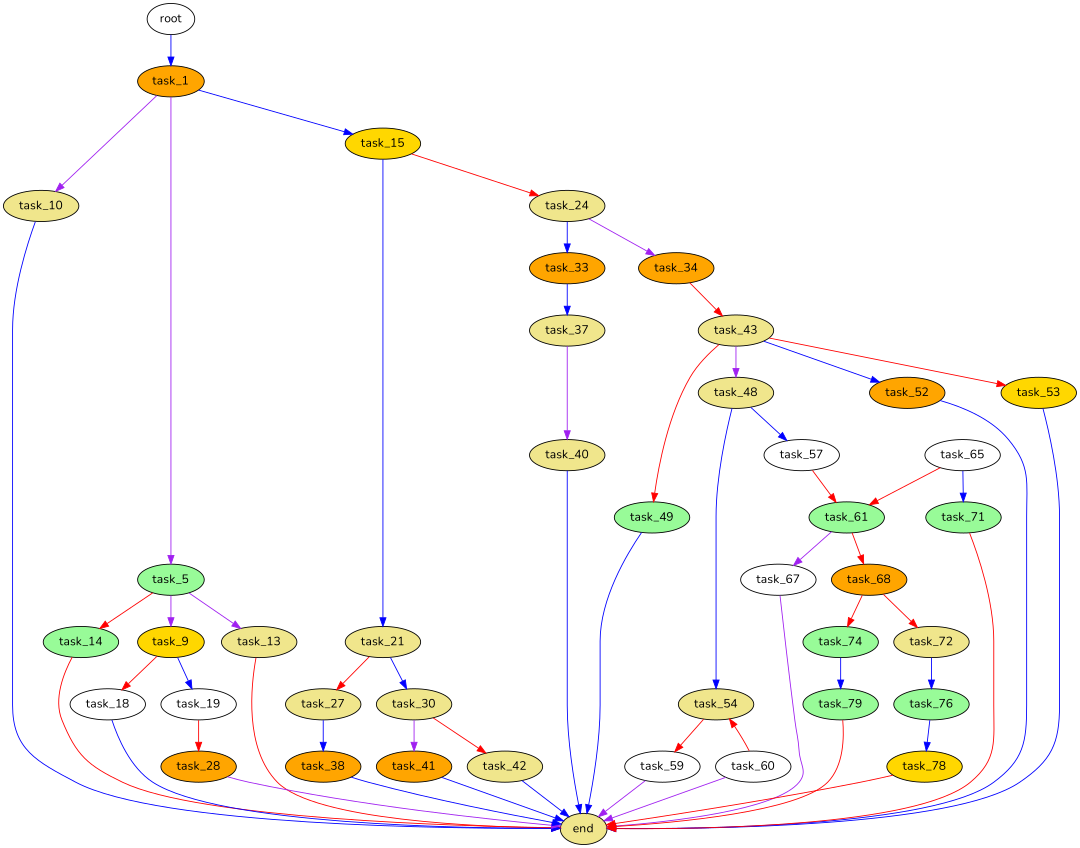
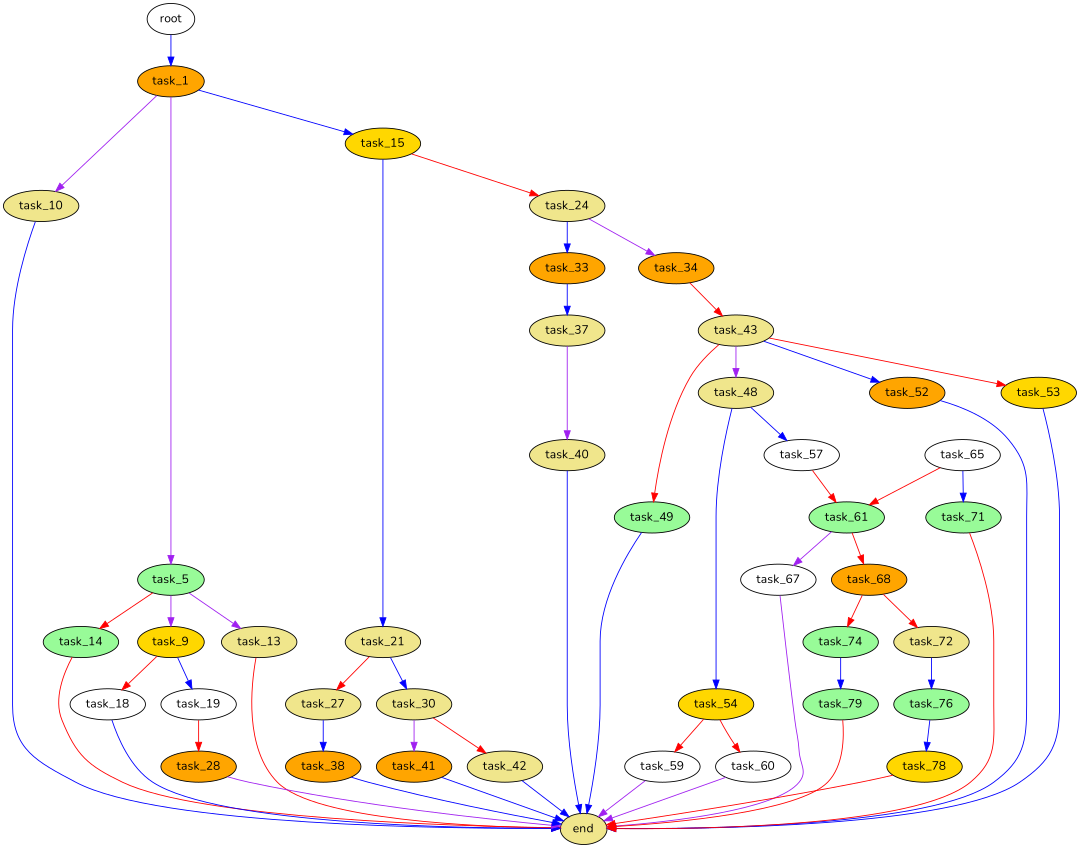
(716, 704) -> (716, 704)
(742, 738) -> (727, 733)
